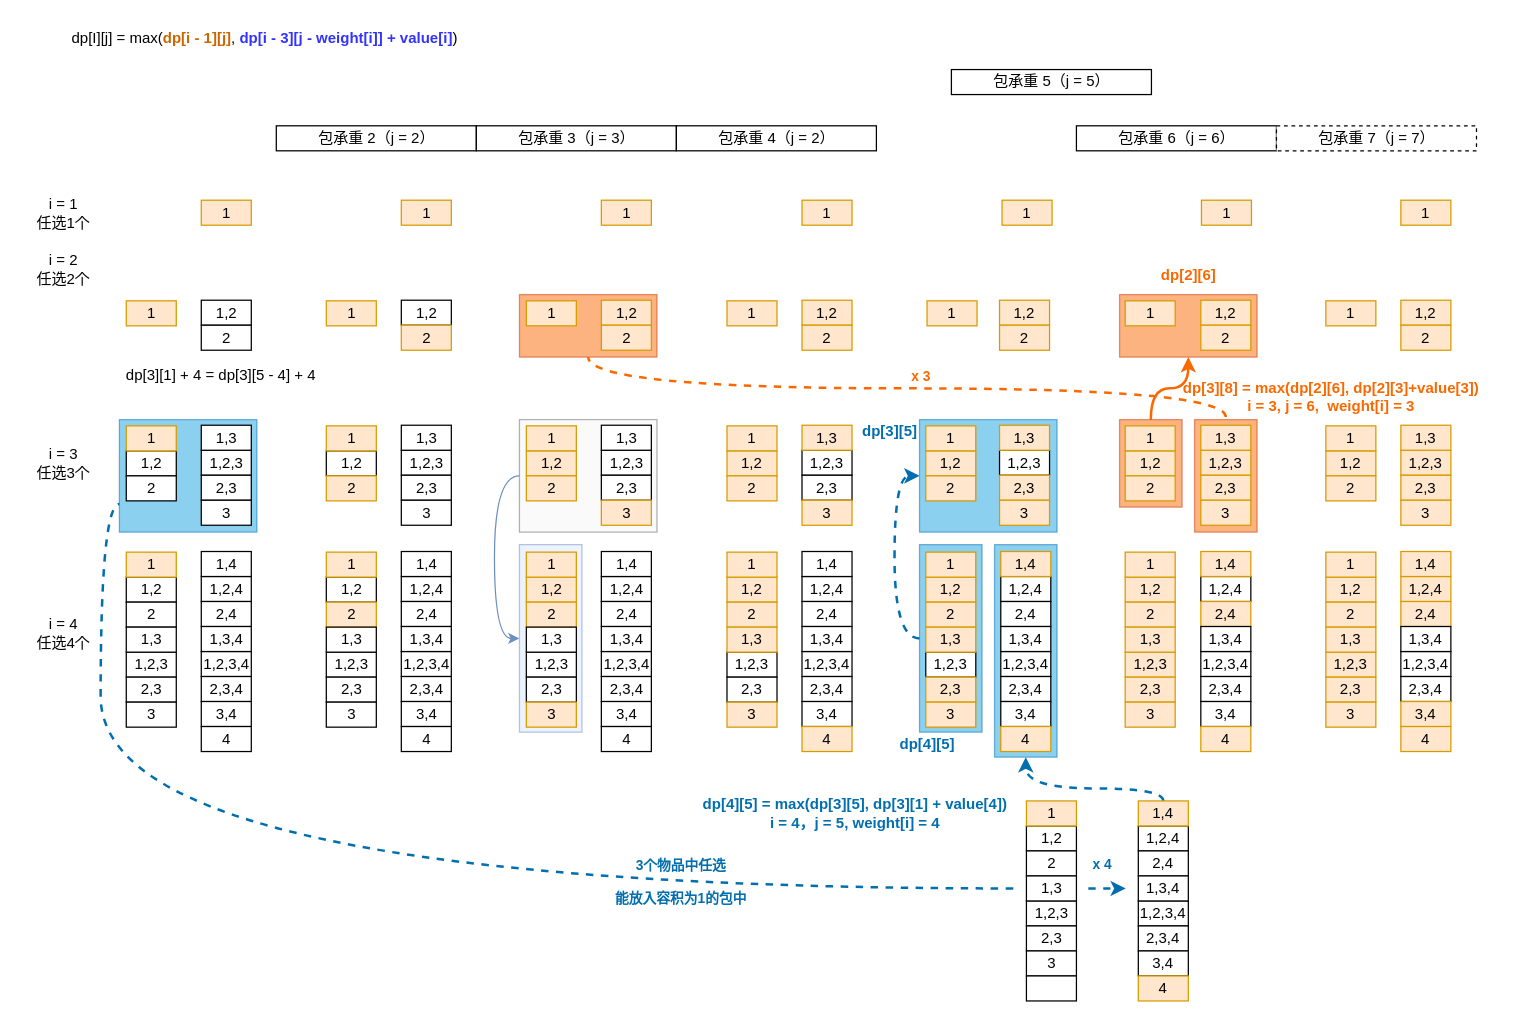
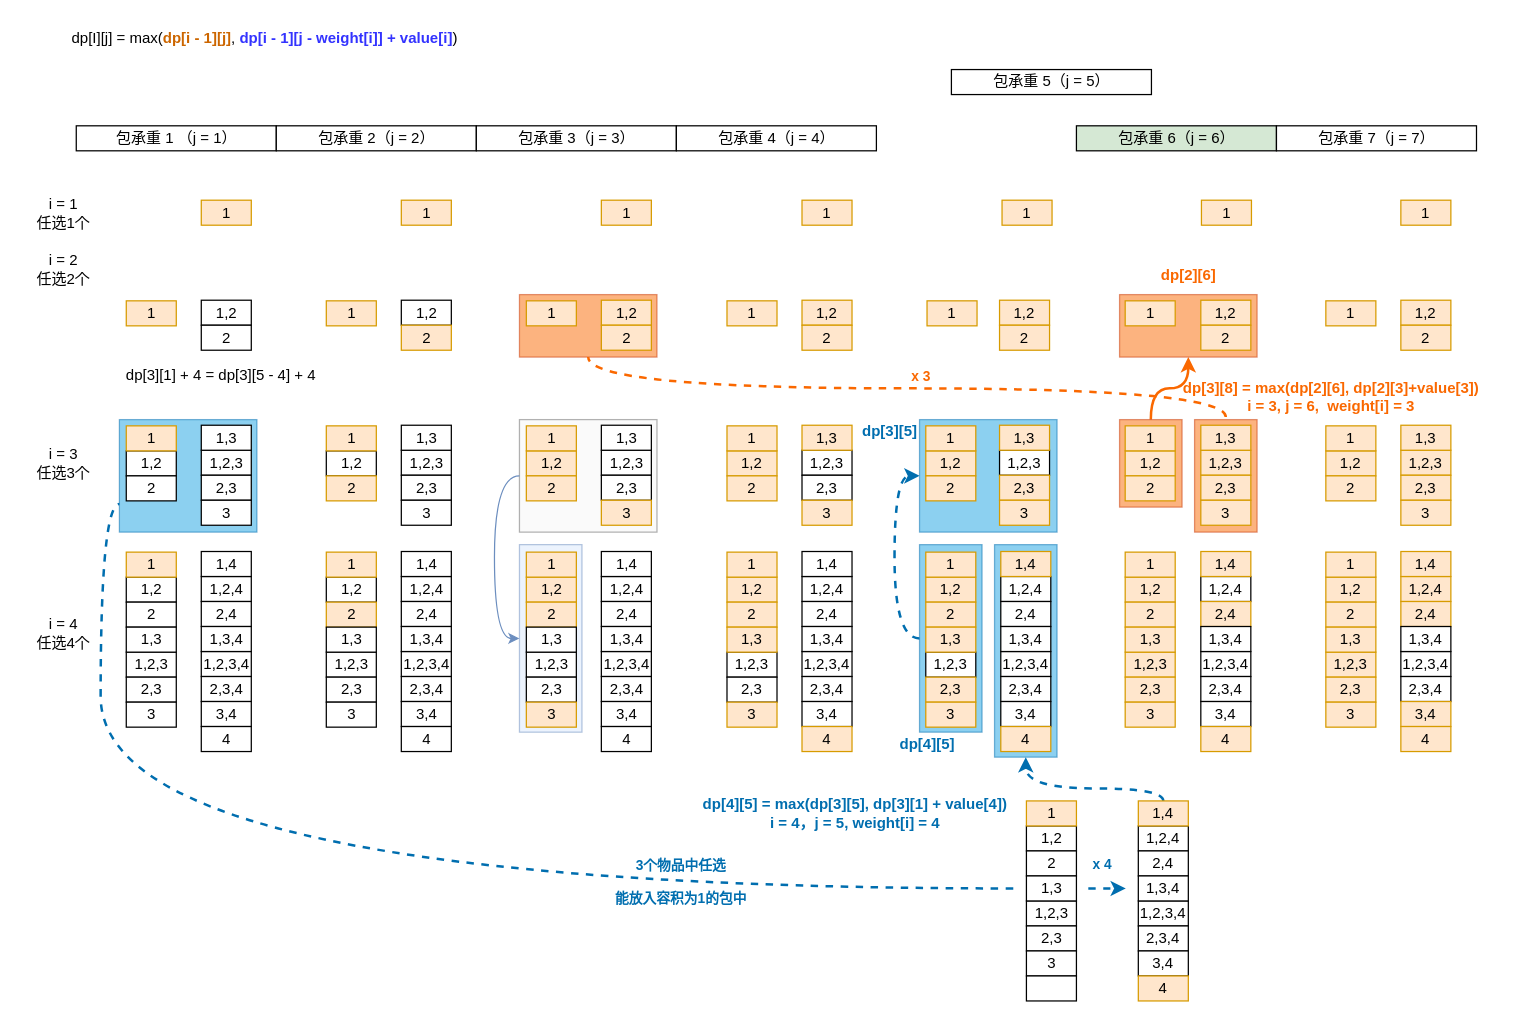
(265, 38) -> (265, 38)
none -> (176, 138)
(777, 138) -> (777, 138)
(1176, 138) -> (1176, 138)
(1376, 138) -> (1376, 138)
